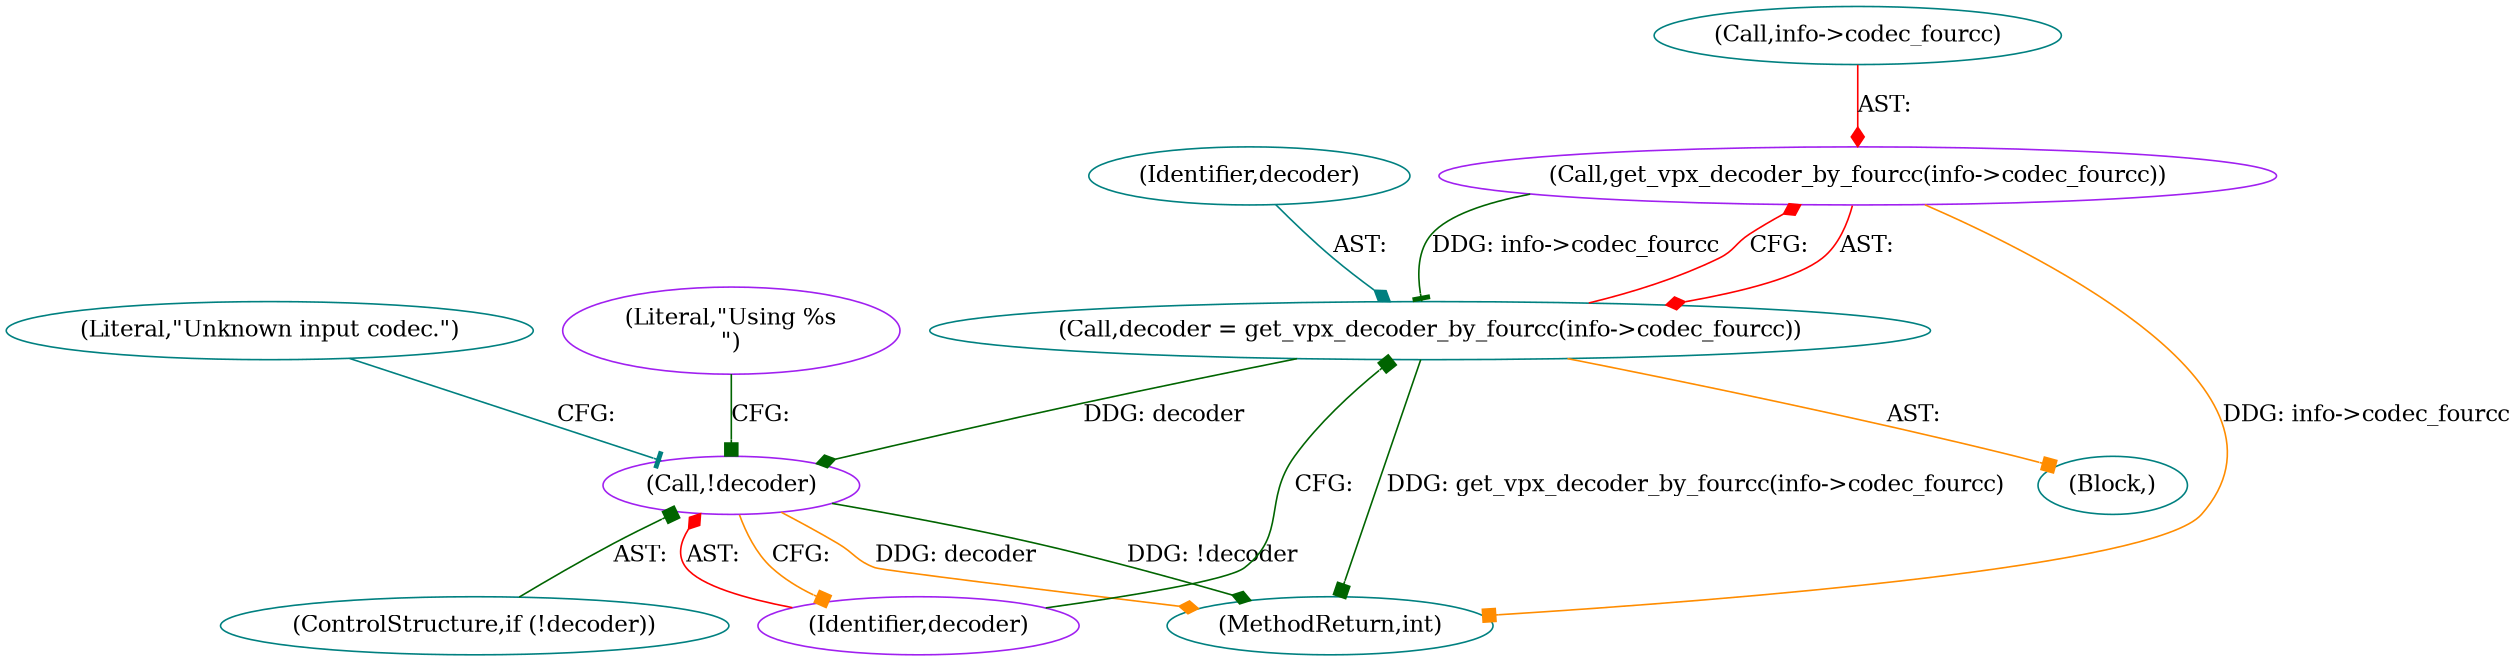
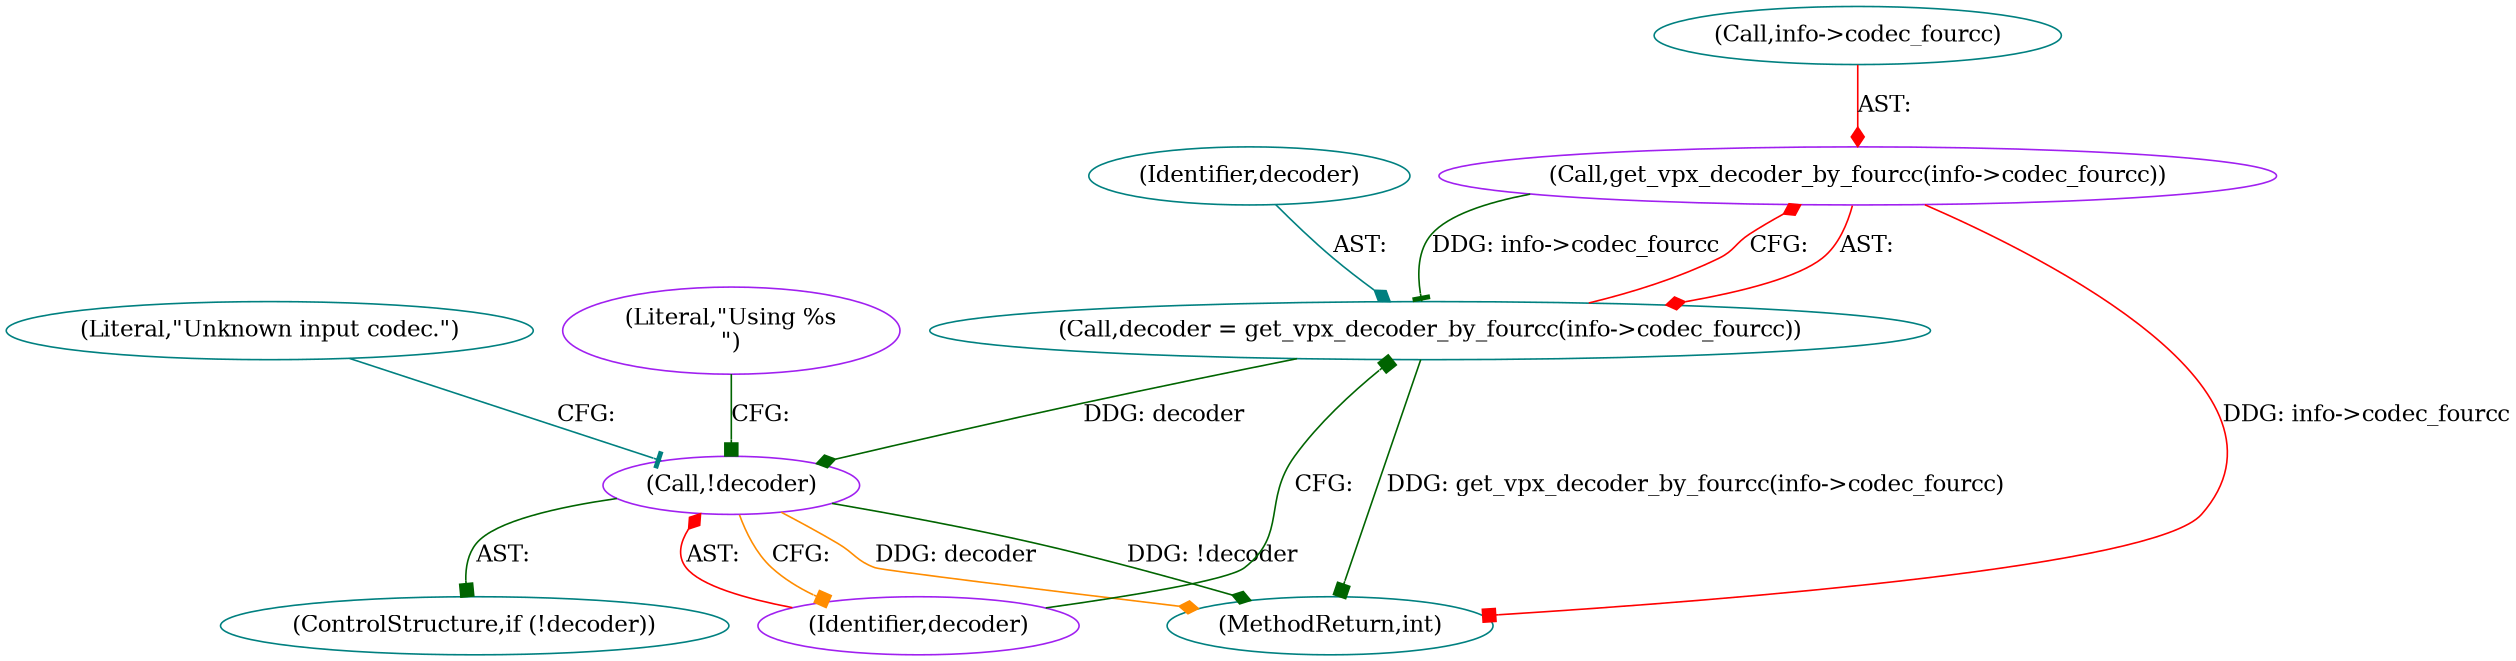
(2113, 485) -> none
(2089, 553) -> (2089, 553)
(590, 556) -> (525, 518)
